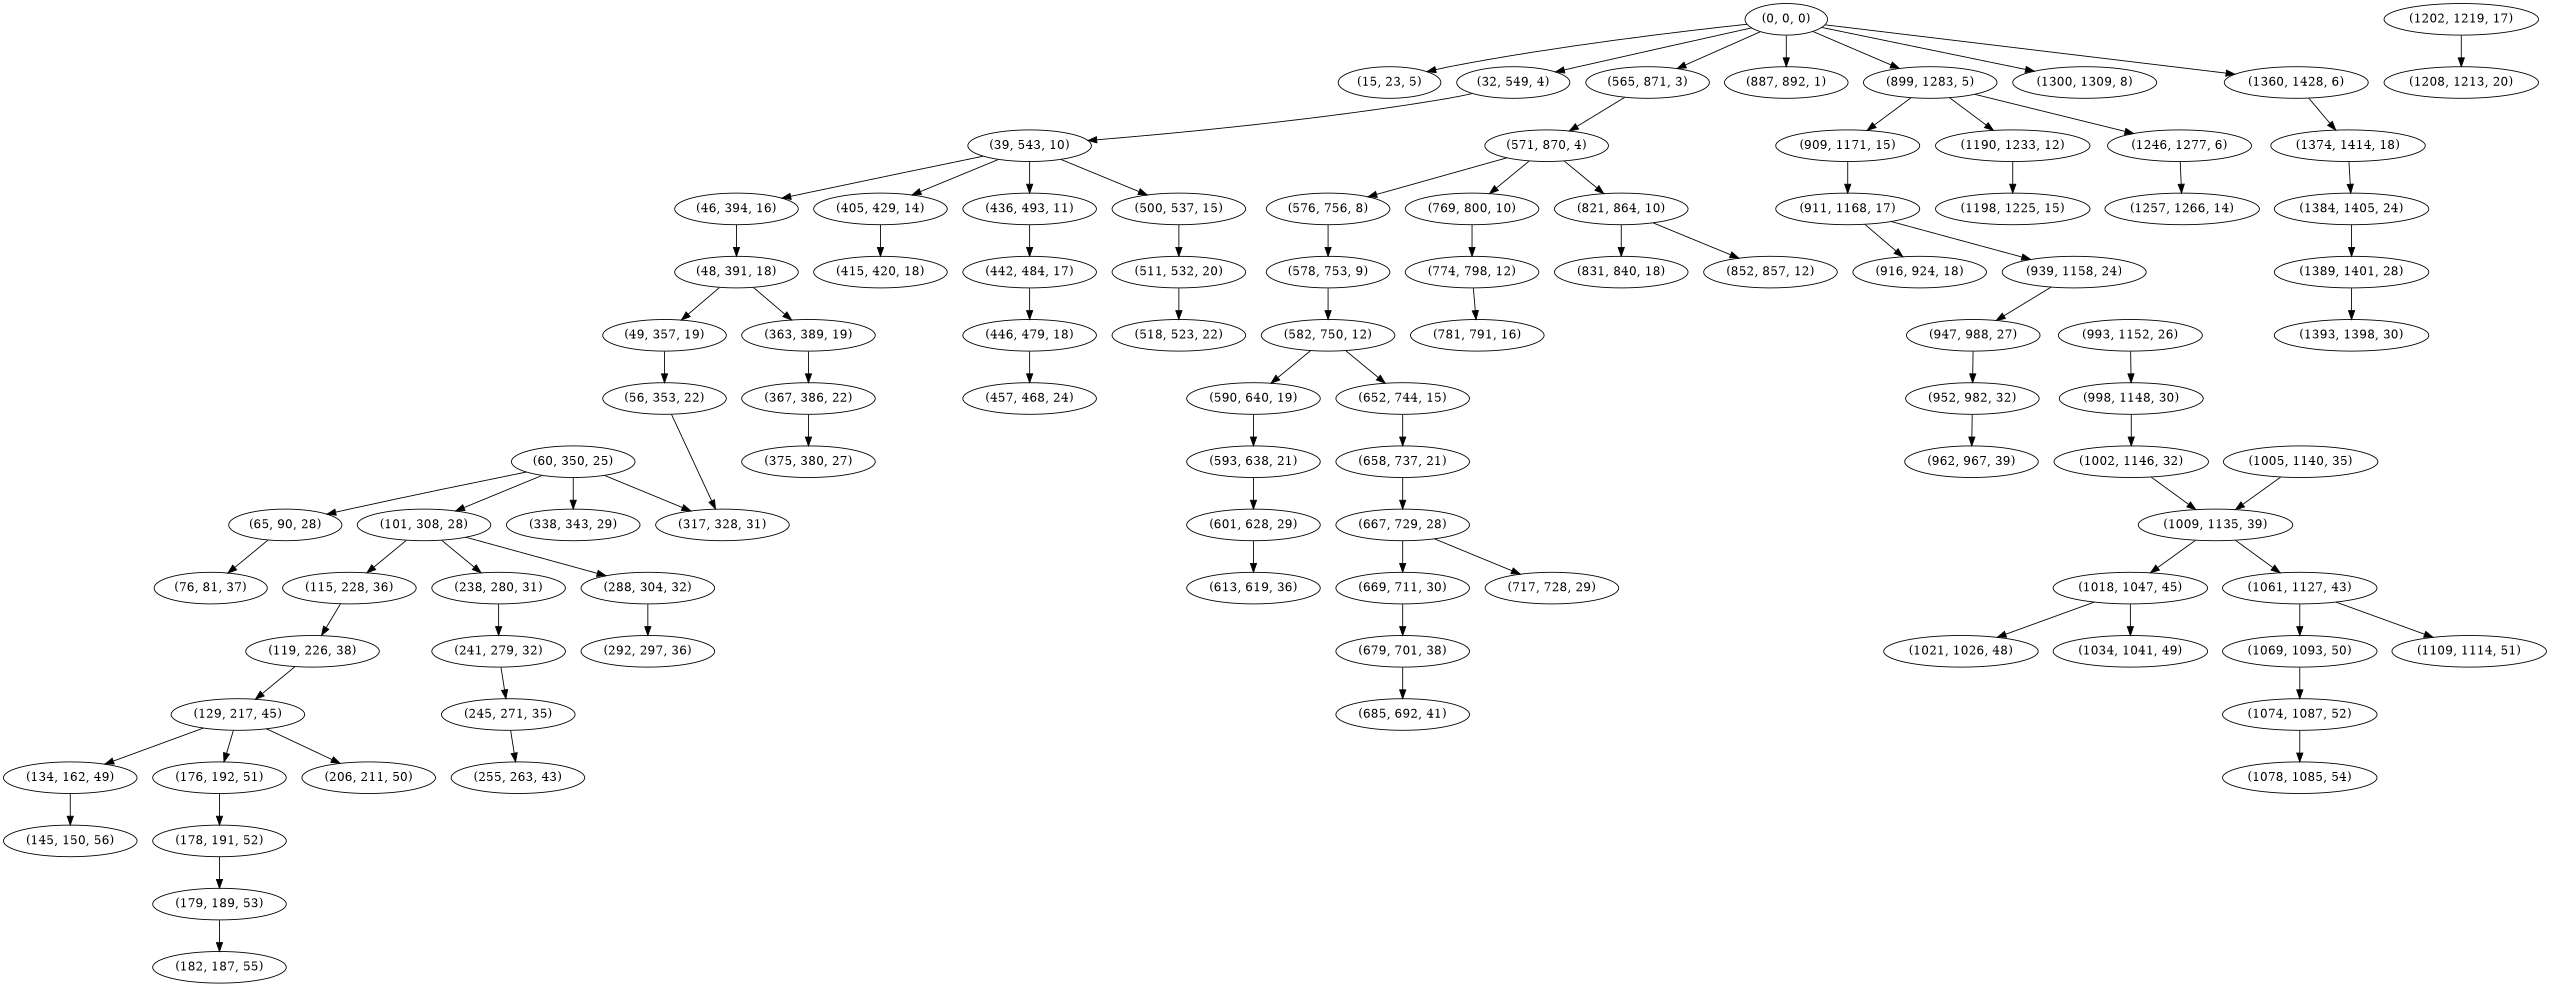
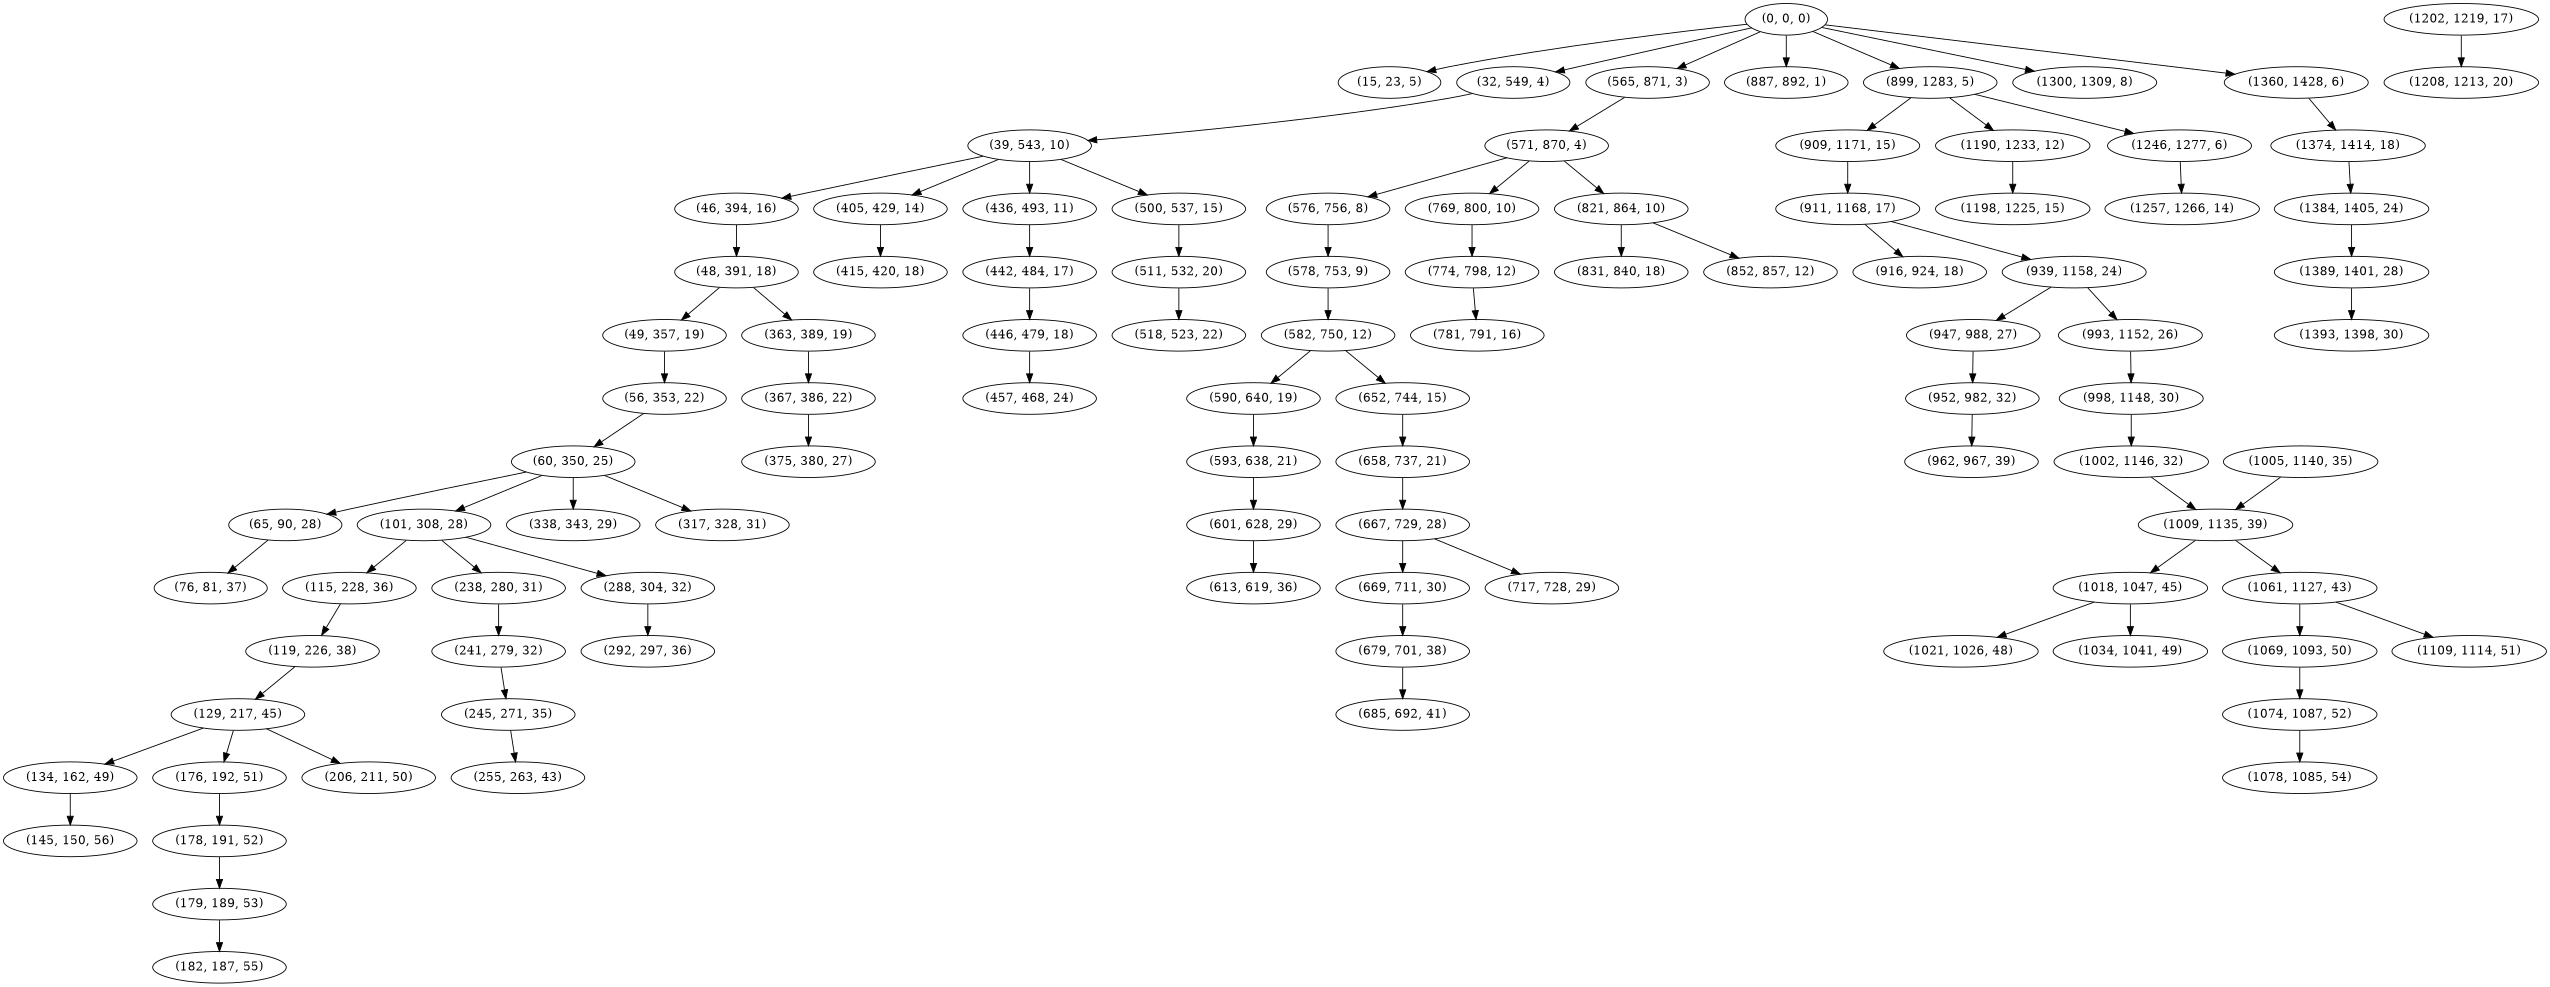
none -> (2099, 300)
(692, 458) -> (623, 428)
